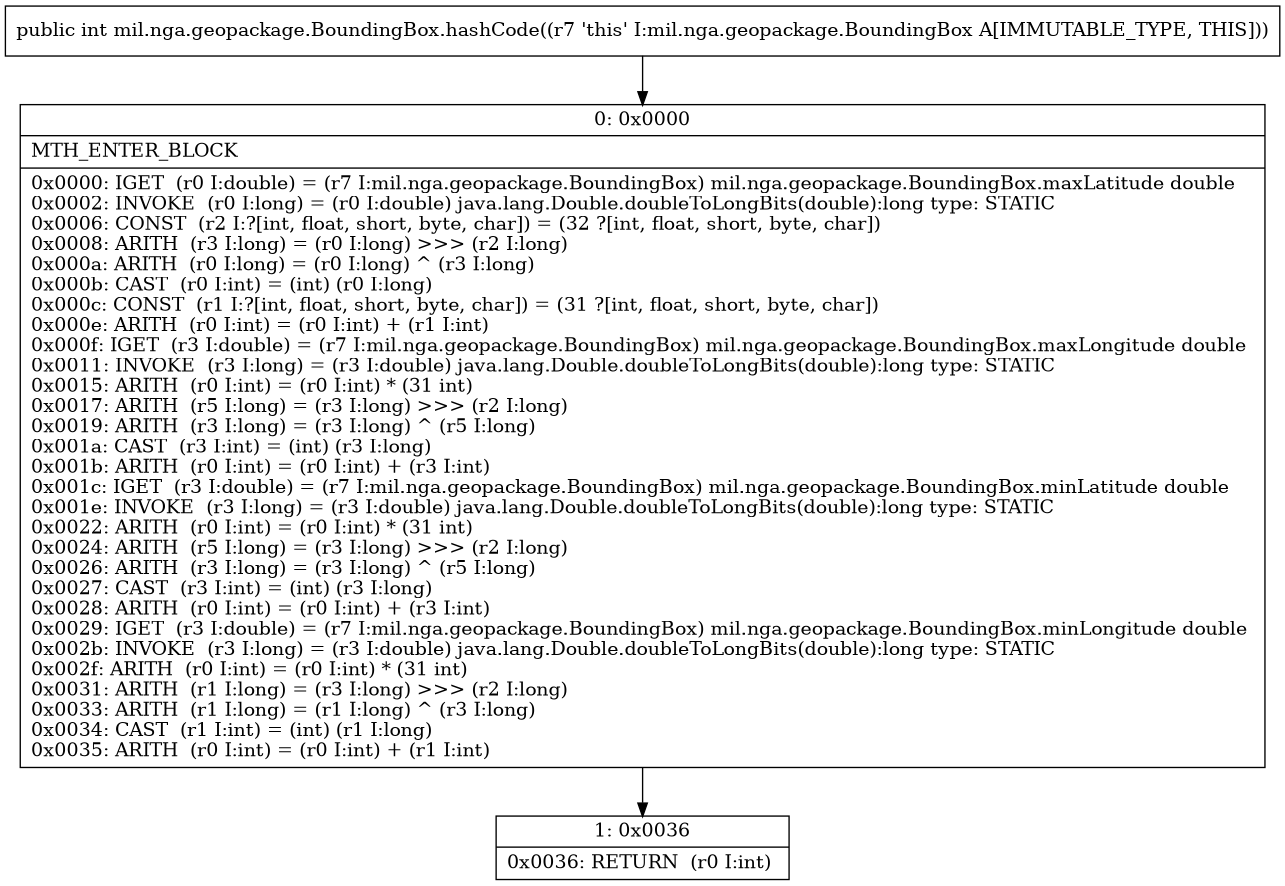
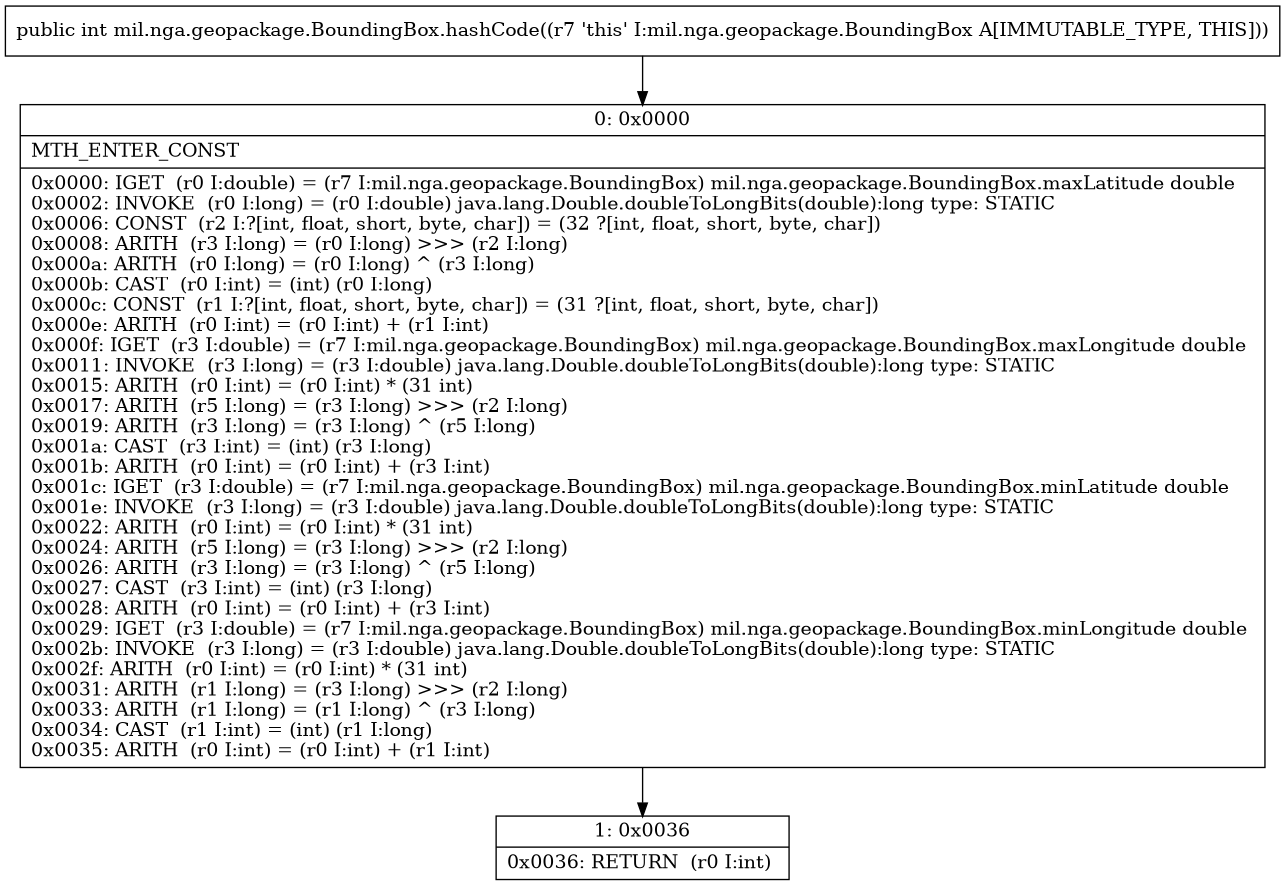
(135, 151) -> (135, 151)
